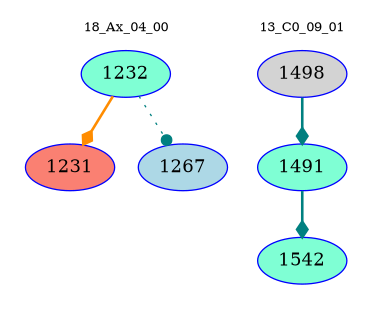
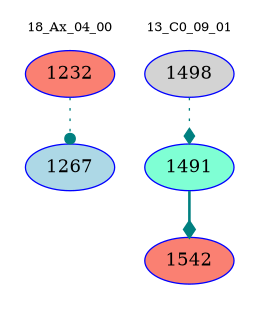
(126, 74) -> (70, 74)
(302, 113) -> (189, 113)
(70, 167) -> none
(302, 261) -> (189, 261)
